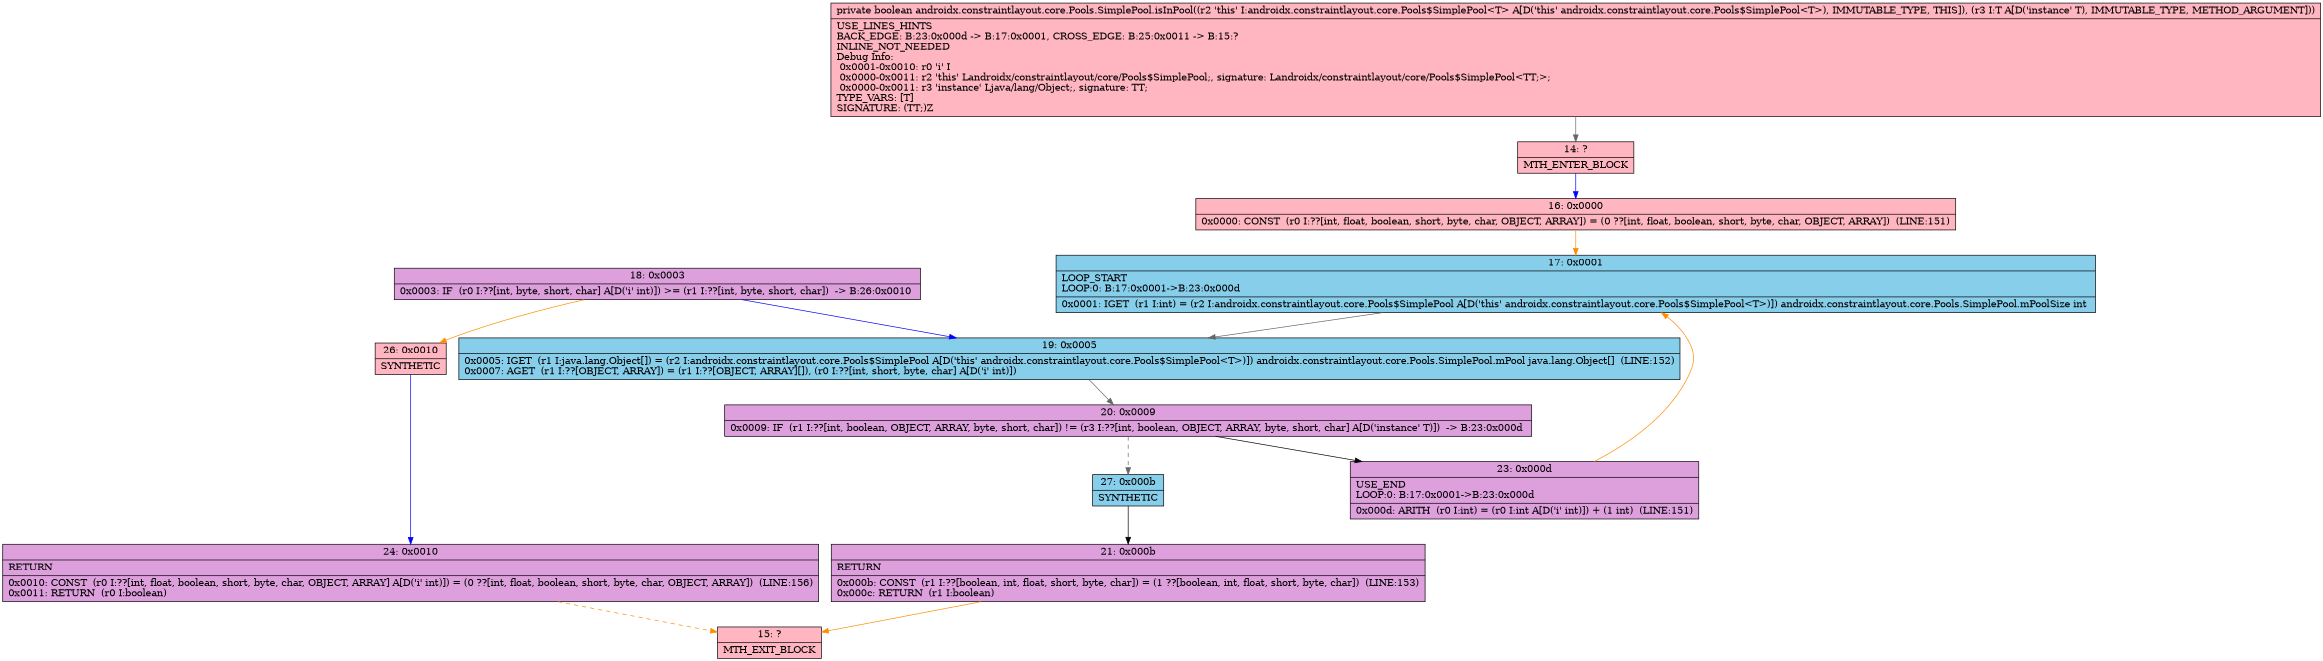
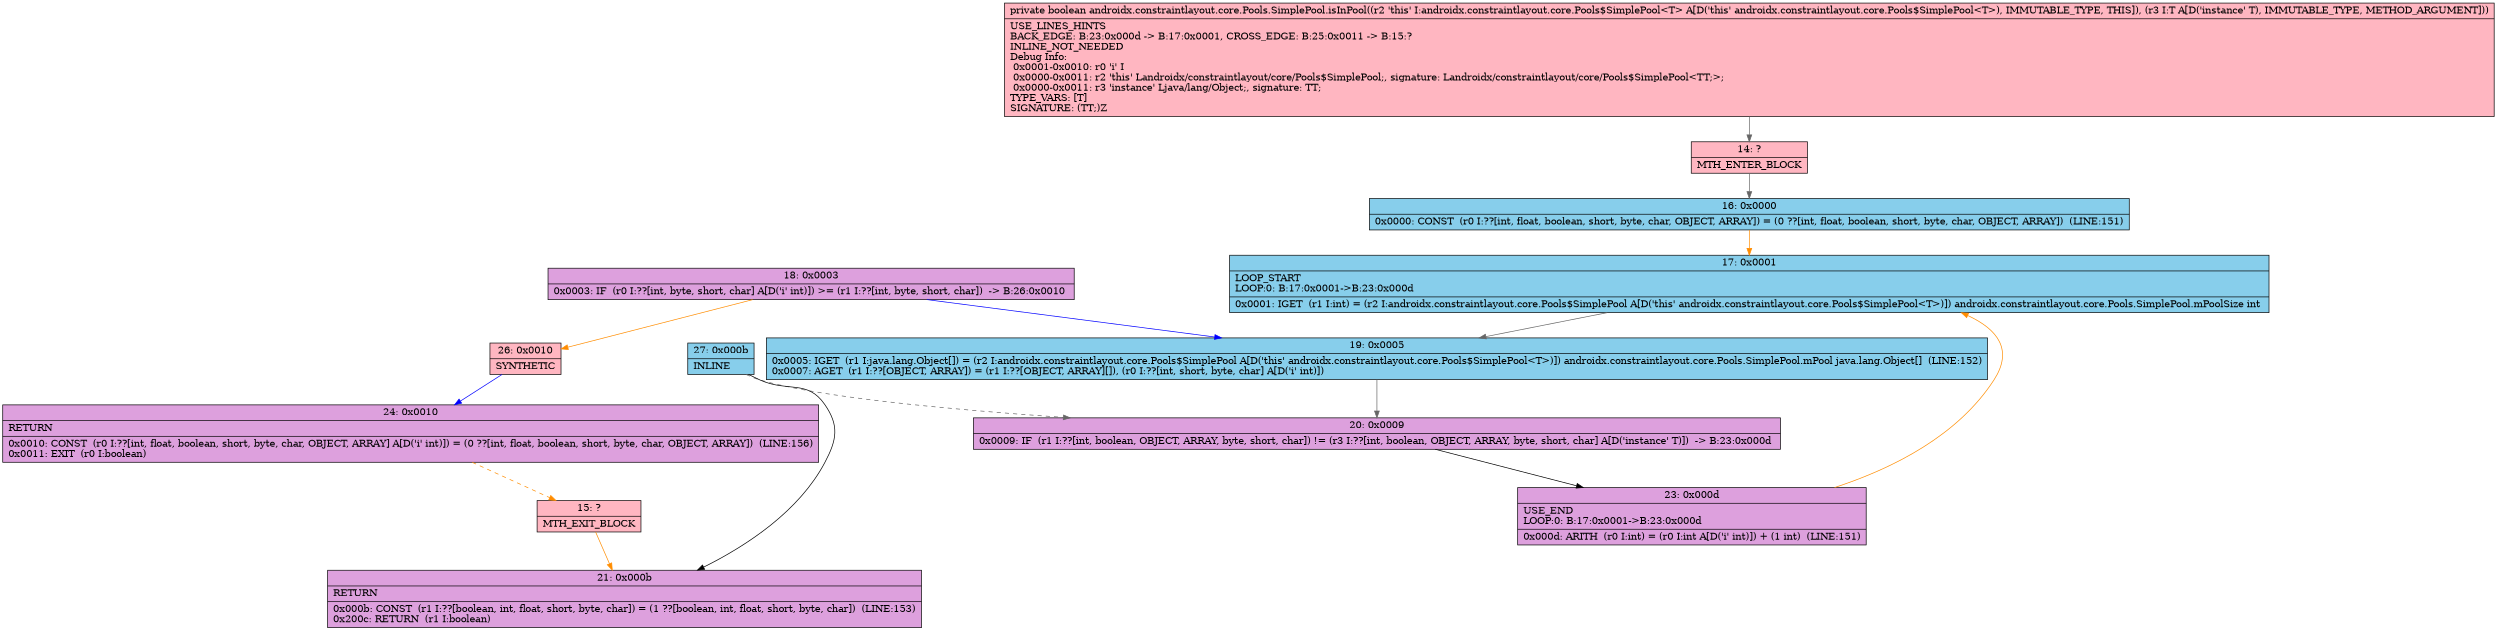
(1576, 182) -> (1749, 182)
(1576, 214) -> (1749, 214)
(1128, 452) -> (903, 404)
(1128, 498) -> (712, 366)
(89, 593) -> (79, 454)
(917, 593) -> (413, 619)
(905, 616) -> (603, 548)
